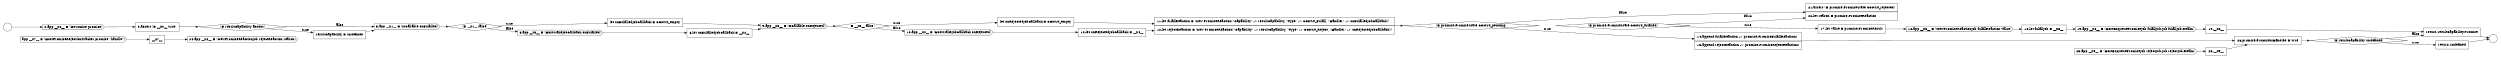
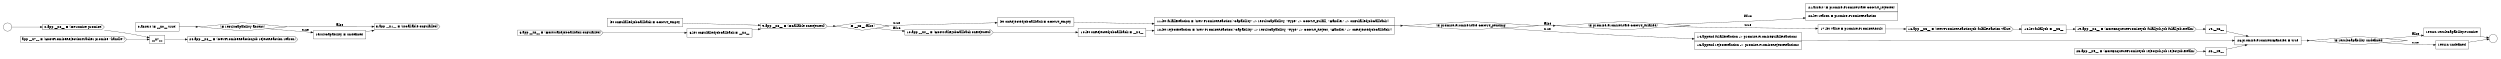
(1652, 16) -> (1546, 26)
(119, 27) -> (126, 33)
(475, 27) -> none
(2324, 30) -> (2236, 34)
